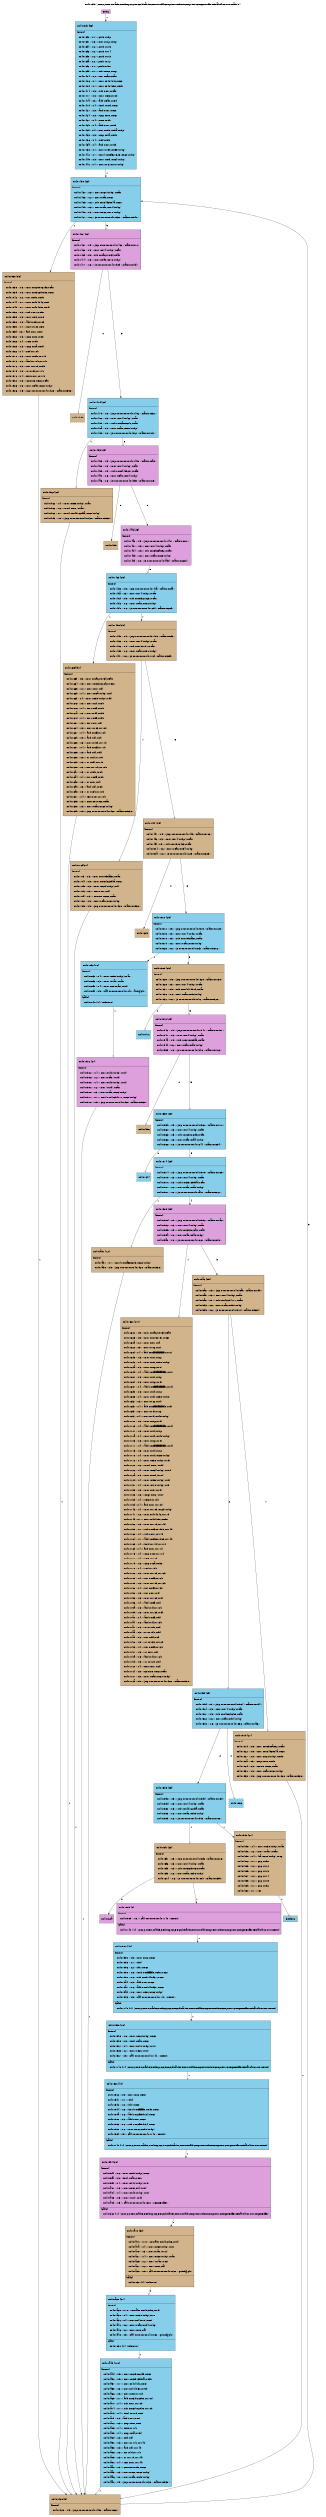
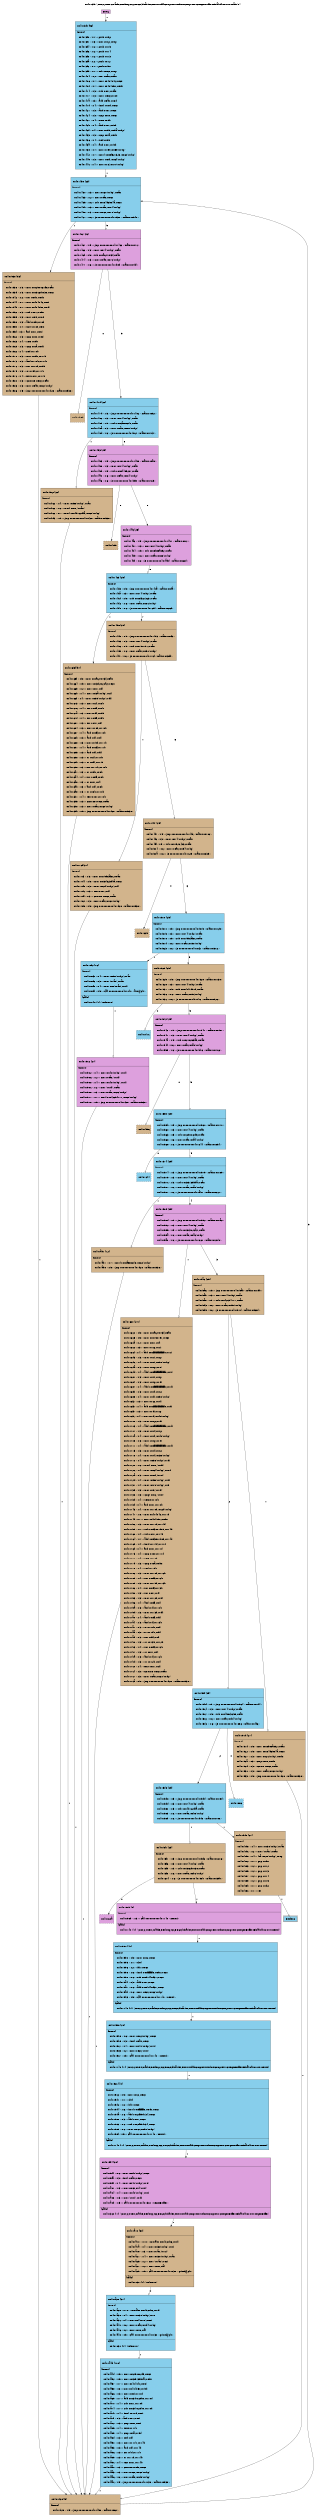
none -> (95, 2046)
